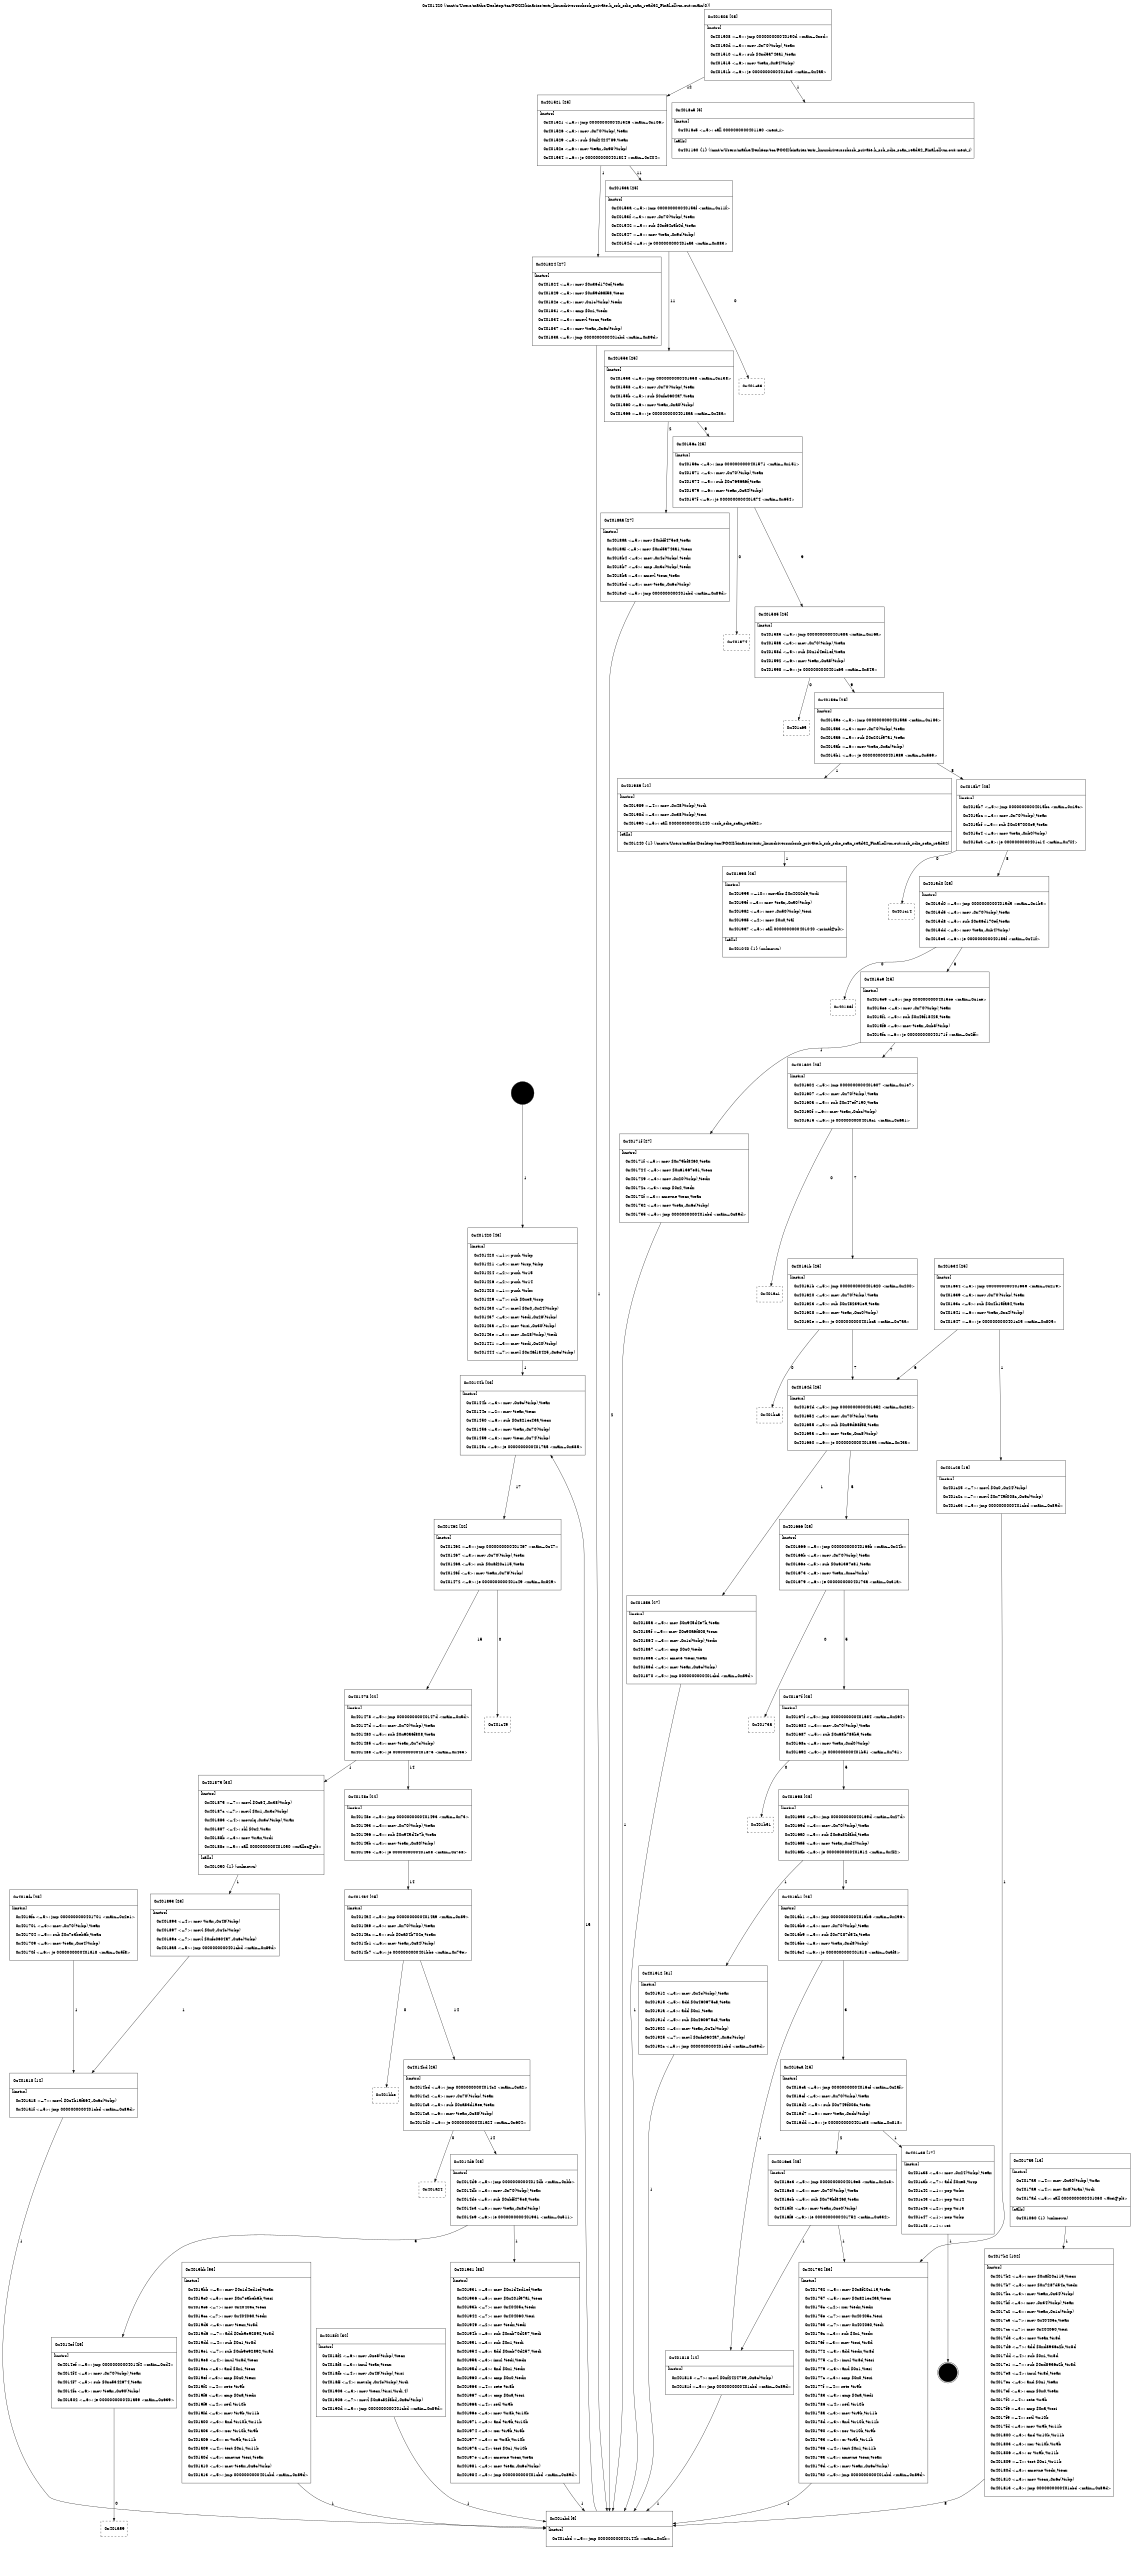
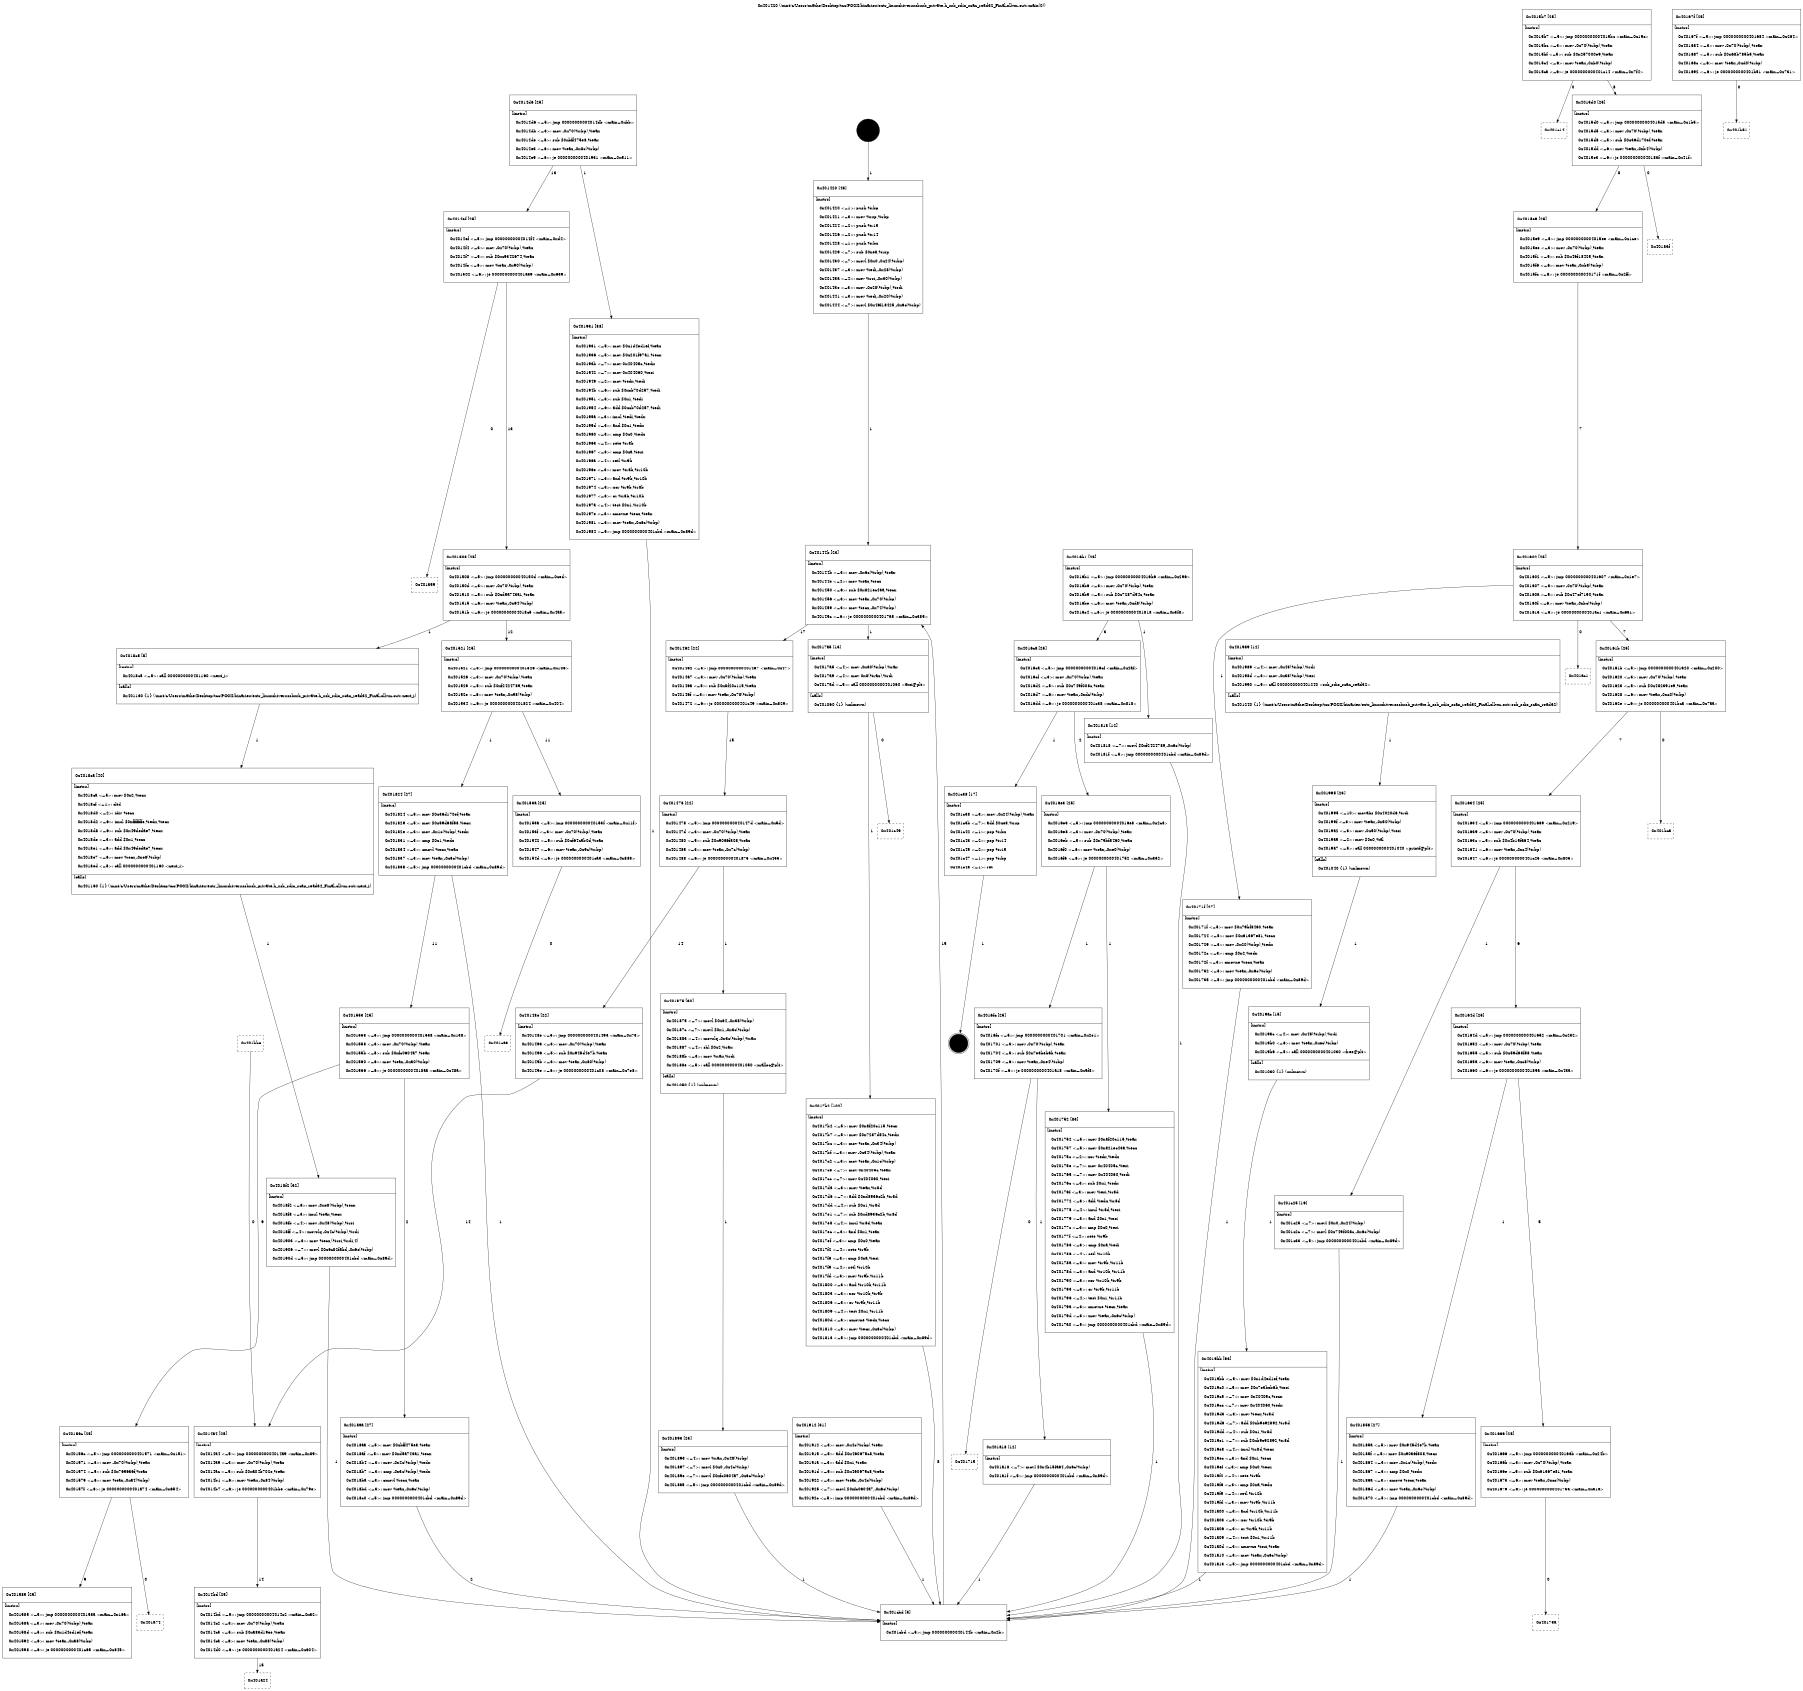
(669, 300) -> (423, 940)
none -> (507, 415)
none -> (868, 631)
(796, 728) -> none
(879, 728) -> none
none -> (223, 831)
none -> (1309, 1043)
(774, 1065) -> (1237, 626)
(853, 1353) -> (1589, 753)
none -> (965, 1462)
(844, 1638) -> none
(498, 1652) -> (881, 767)
(843, 1825) -> none
(1002, 1916) -> (1329, 1573)
(141, 2013) -> (790, 1572)
(395, 2023) -> (249, 1237)
(453, 2138) -> (261, 1665)
(490, 2141) -> none
(415, 2241) -> (553, 173)
(776, 2286) -> (1072, 936)
